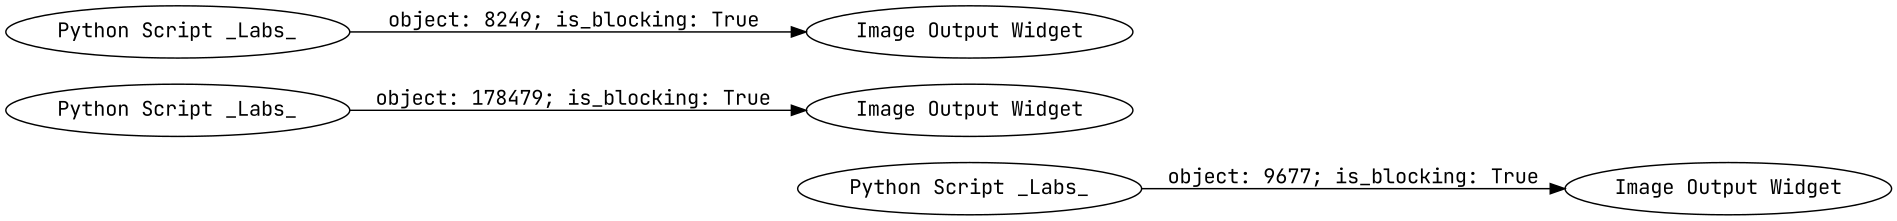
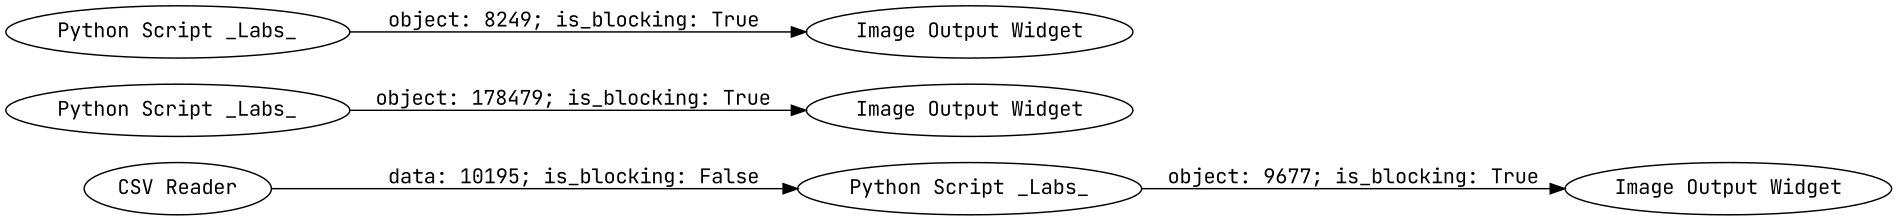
none -> (178, 189)
